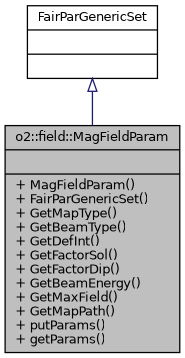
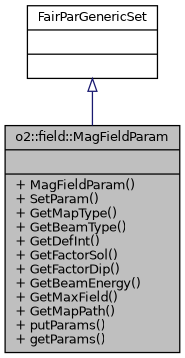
(82, 200) -> (57, 200)
